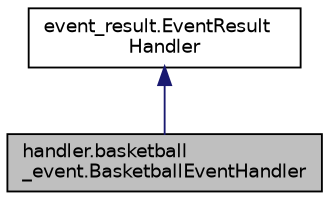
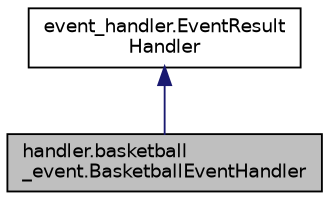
(165, 38) -> (165, 38)
